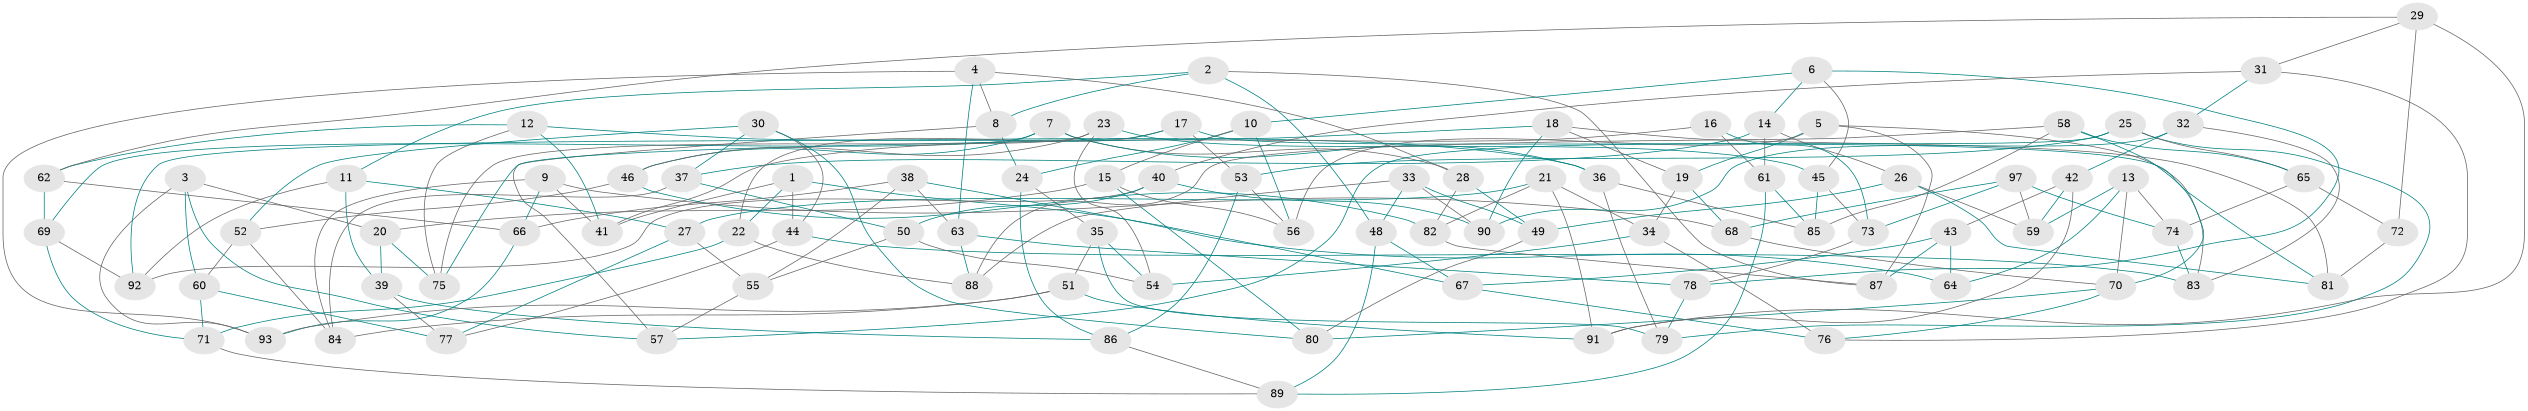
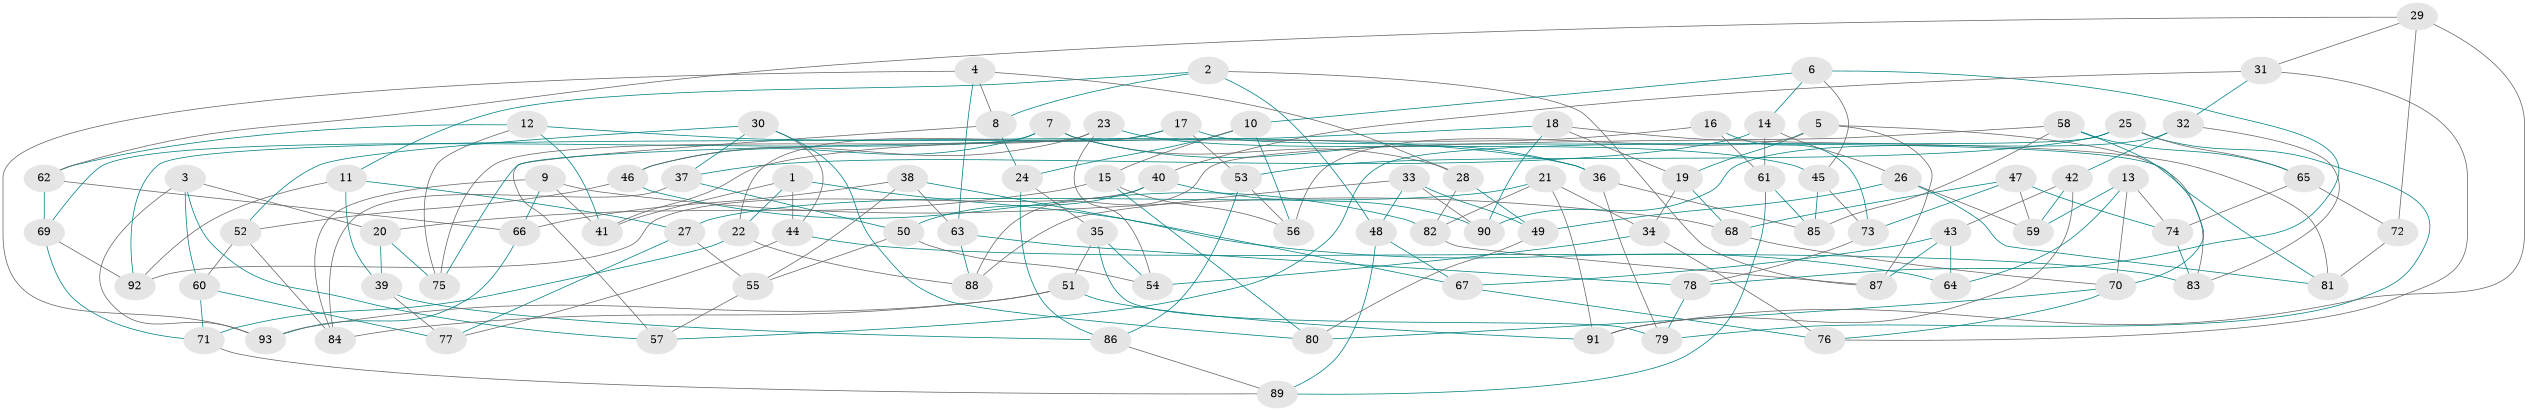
(2016, 178) -> (2016, 178)
